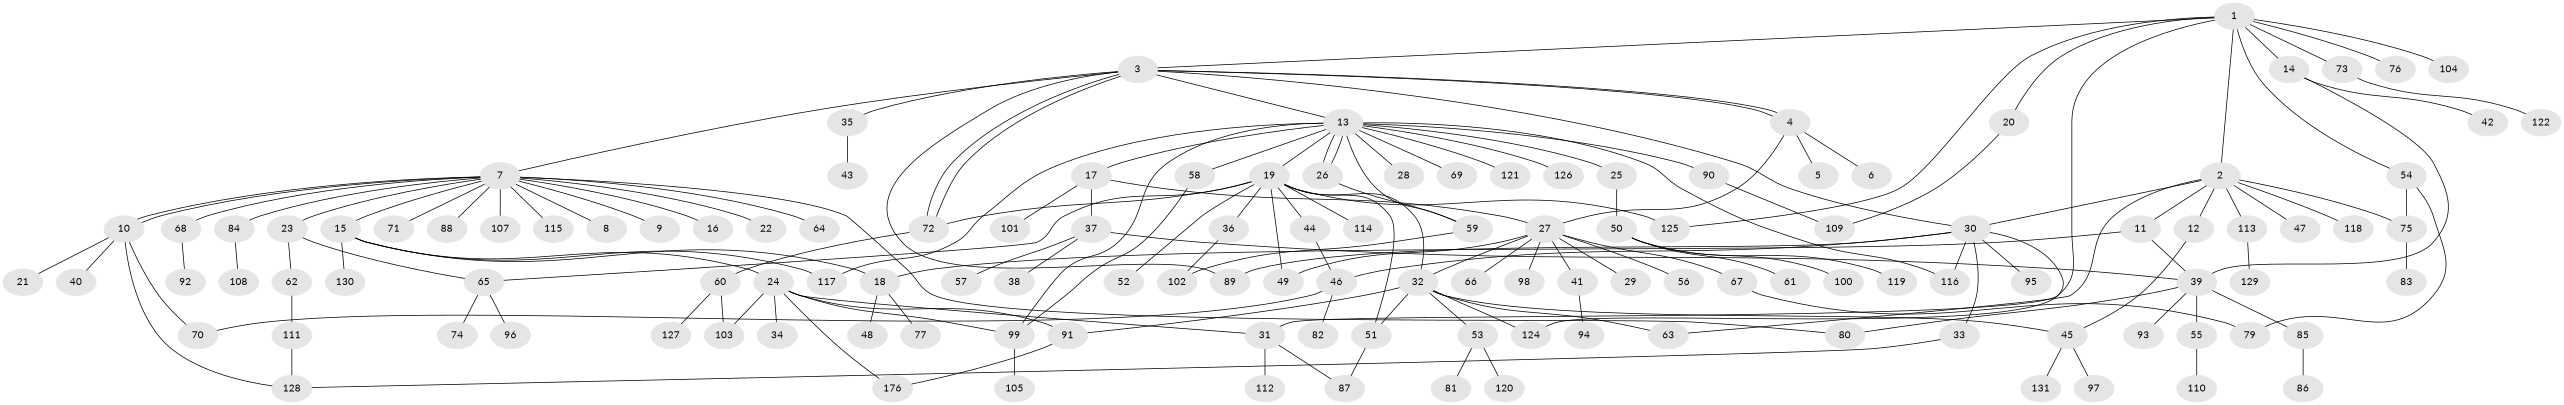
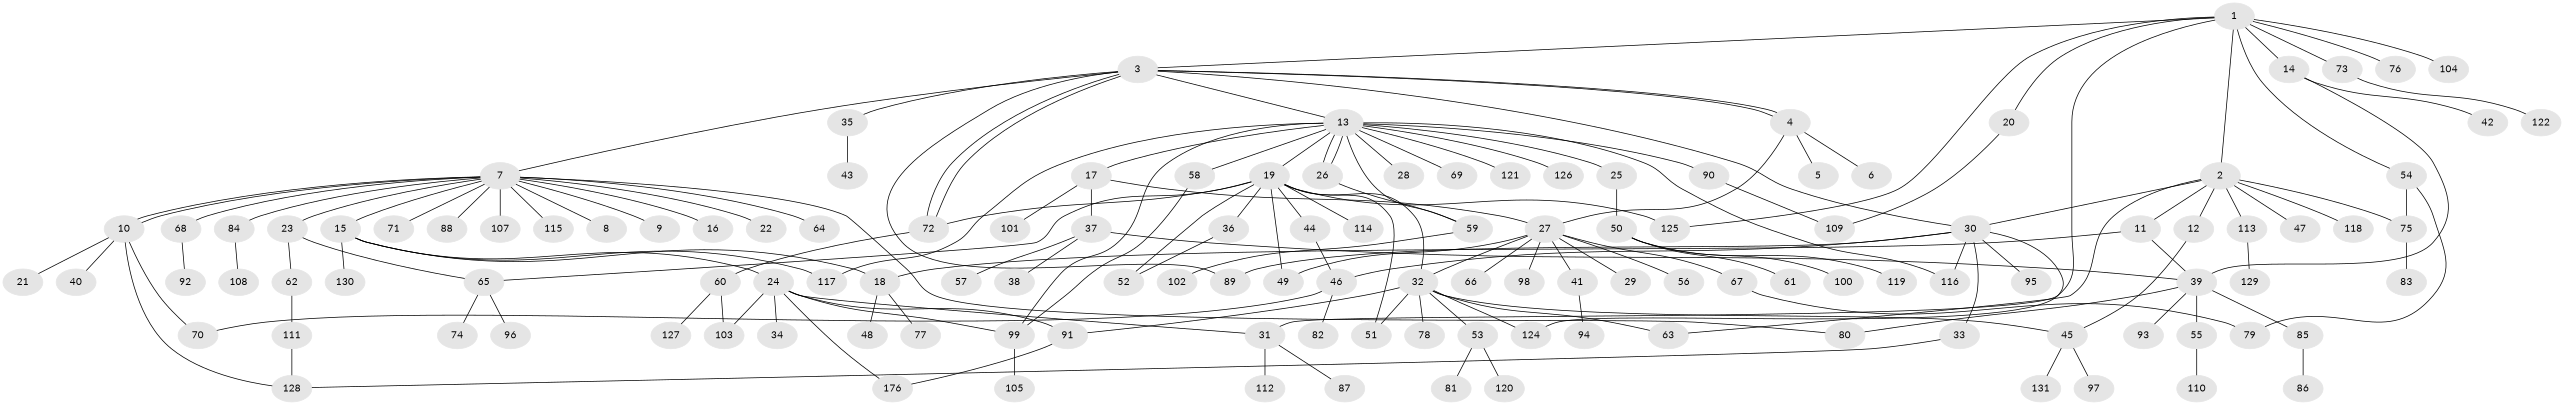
(1201, 258) -> (1169, 259)
none -> (1425, 335)
(1360, 359) -> none
